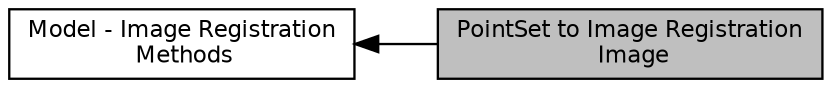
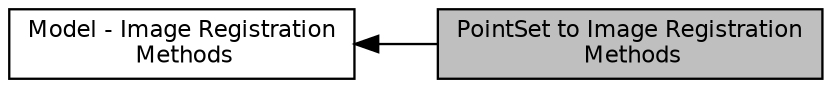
(630, 44) -> (630, 44)
